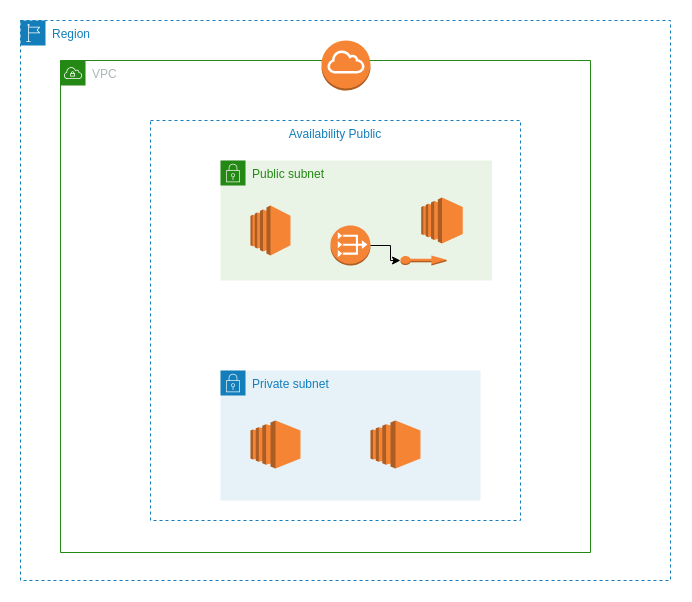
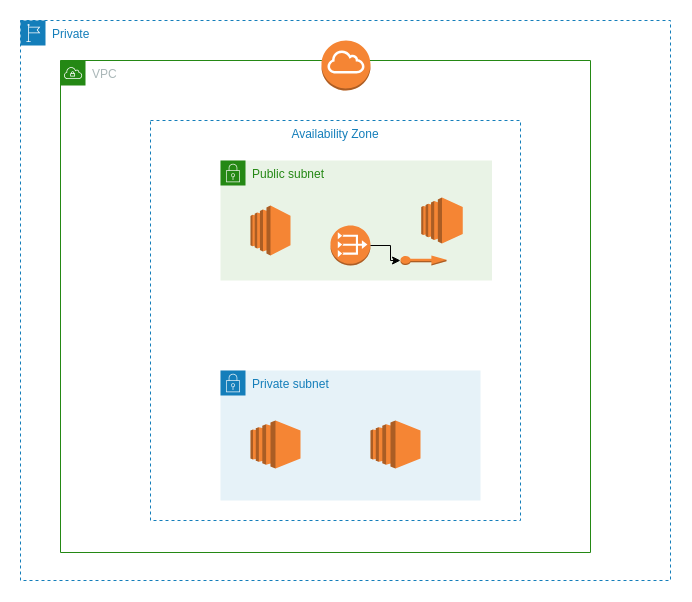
(71, 35) -> (74, 35)
(335, 134) -> (335, 134)
